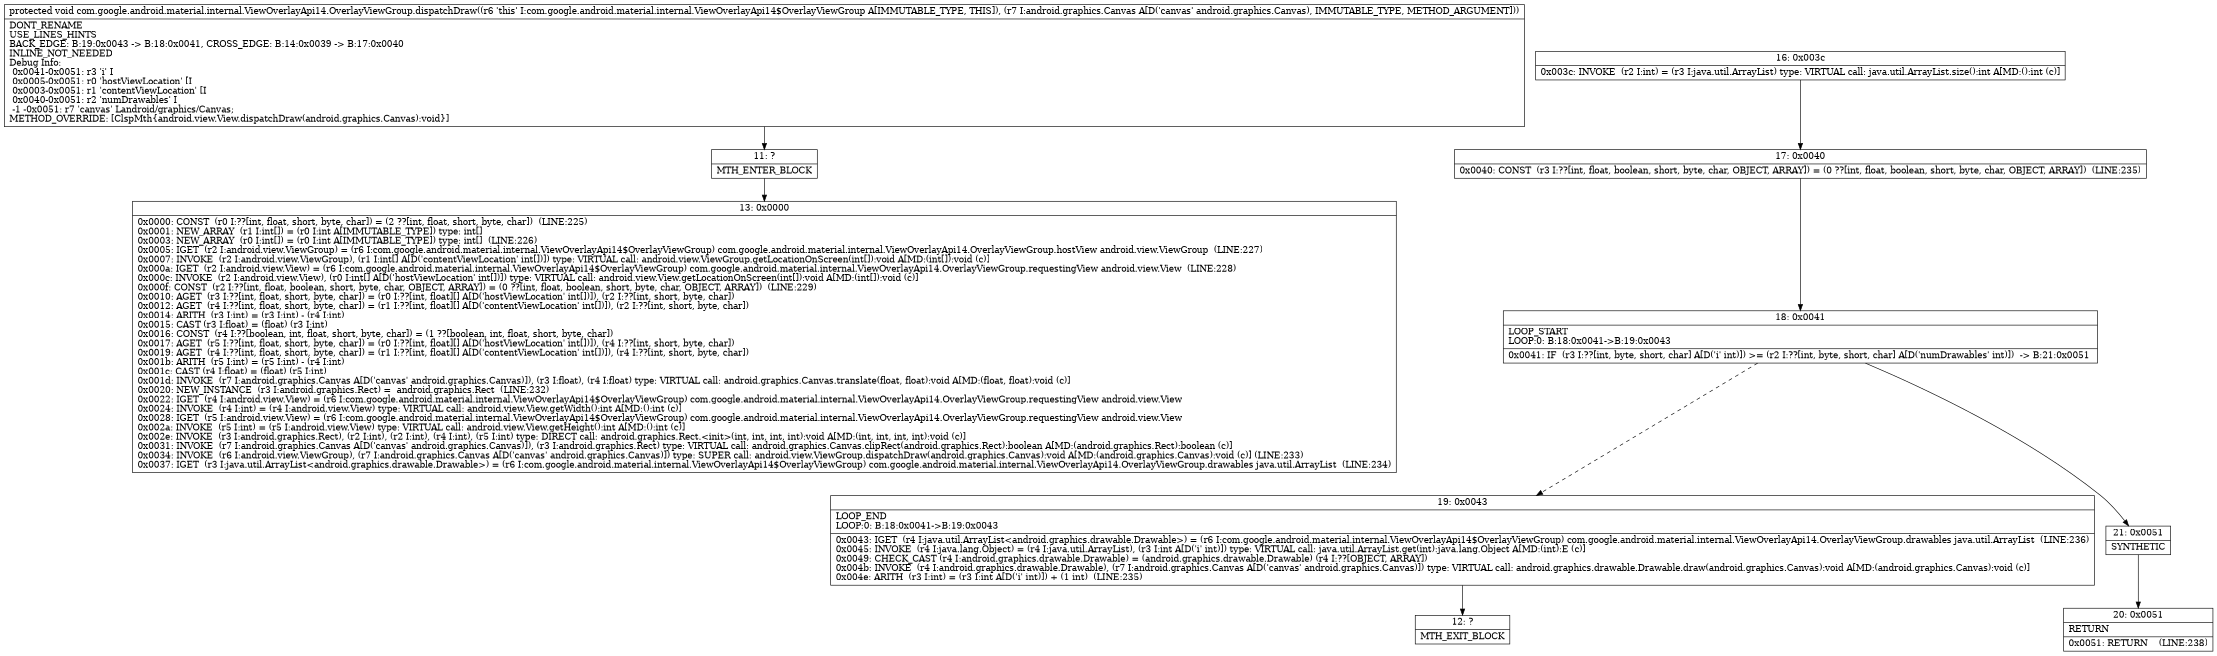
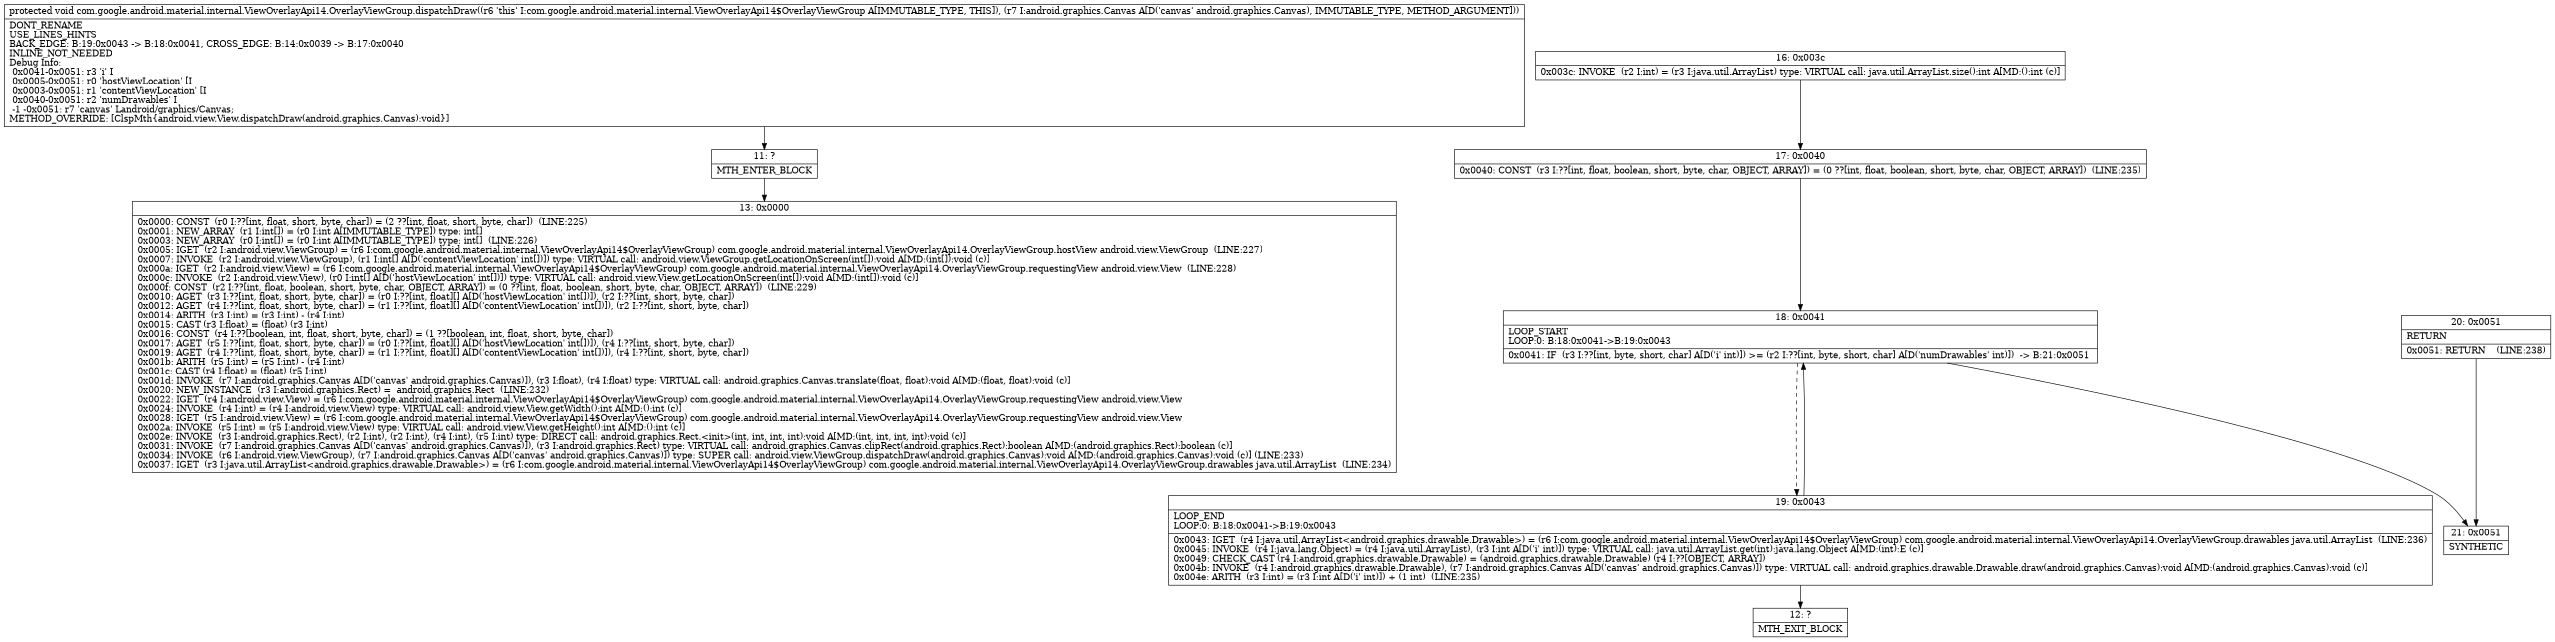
none -> (1805, 433)
(2138, 578) -> (2476, 439)
